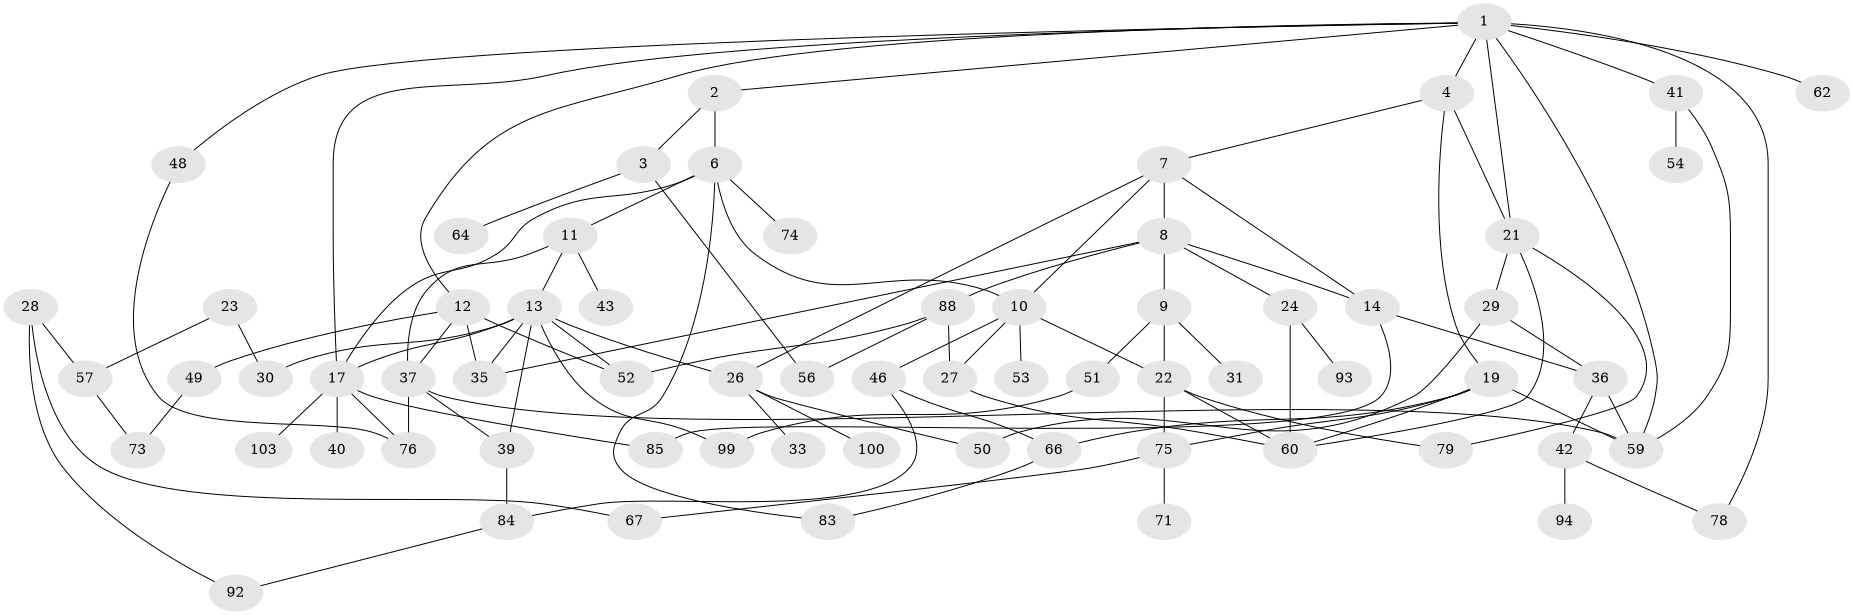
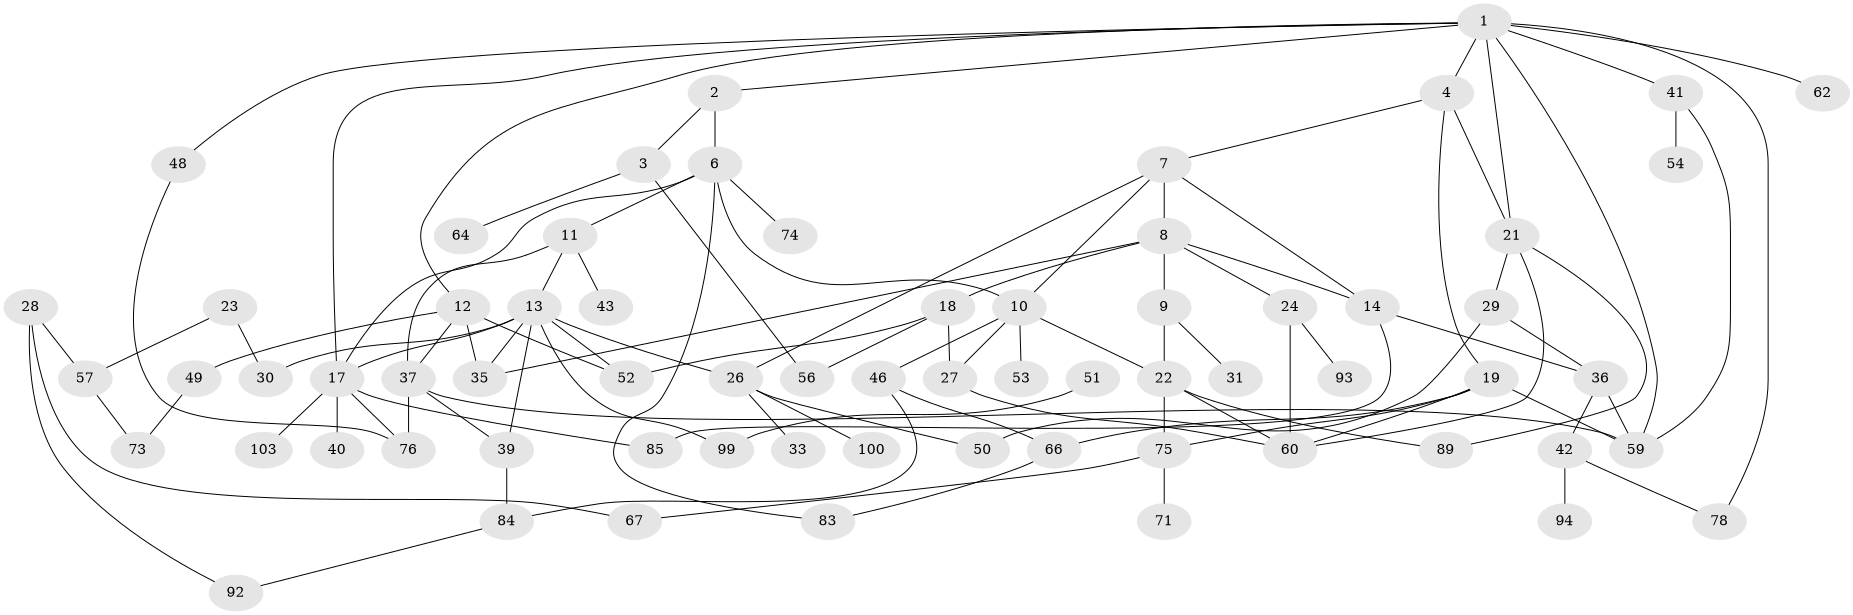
(948, 307) -> (948, 307)
(1129, 343) -> none
(1446, 450) -> (1446, 450)
